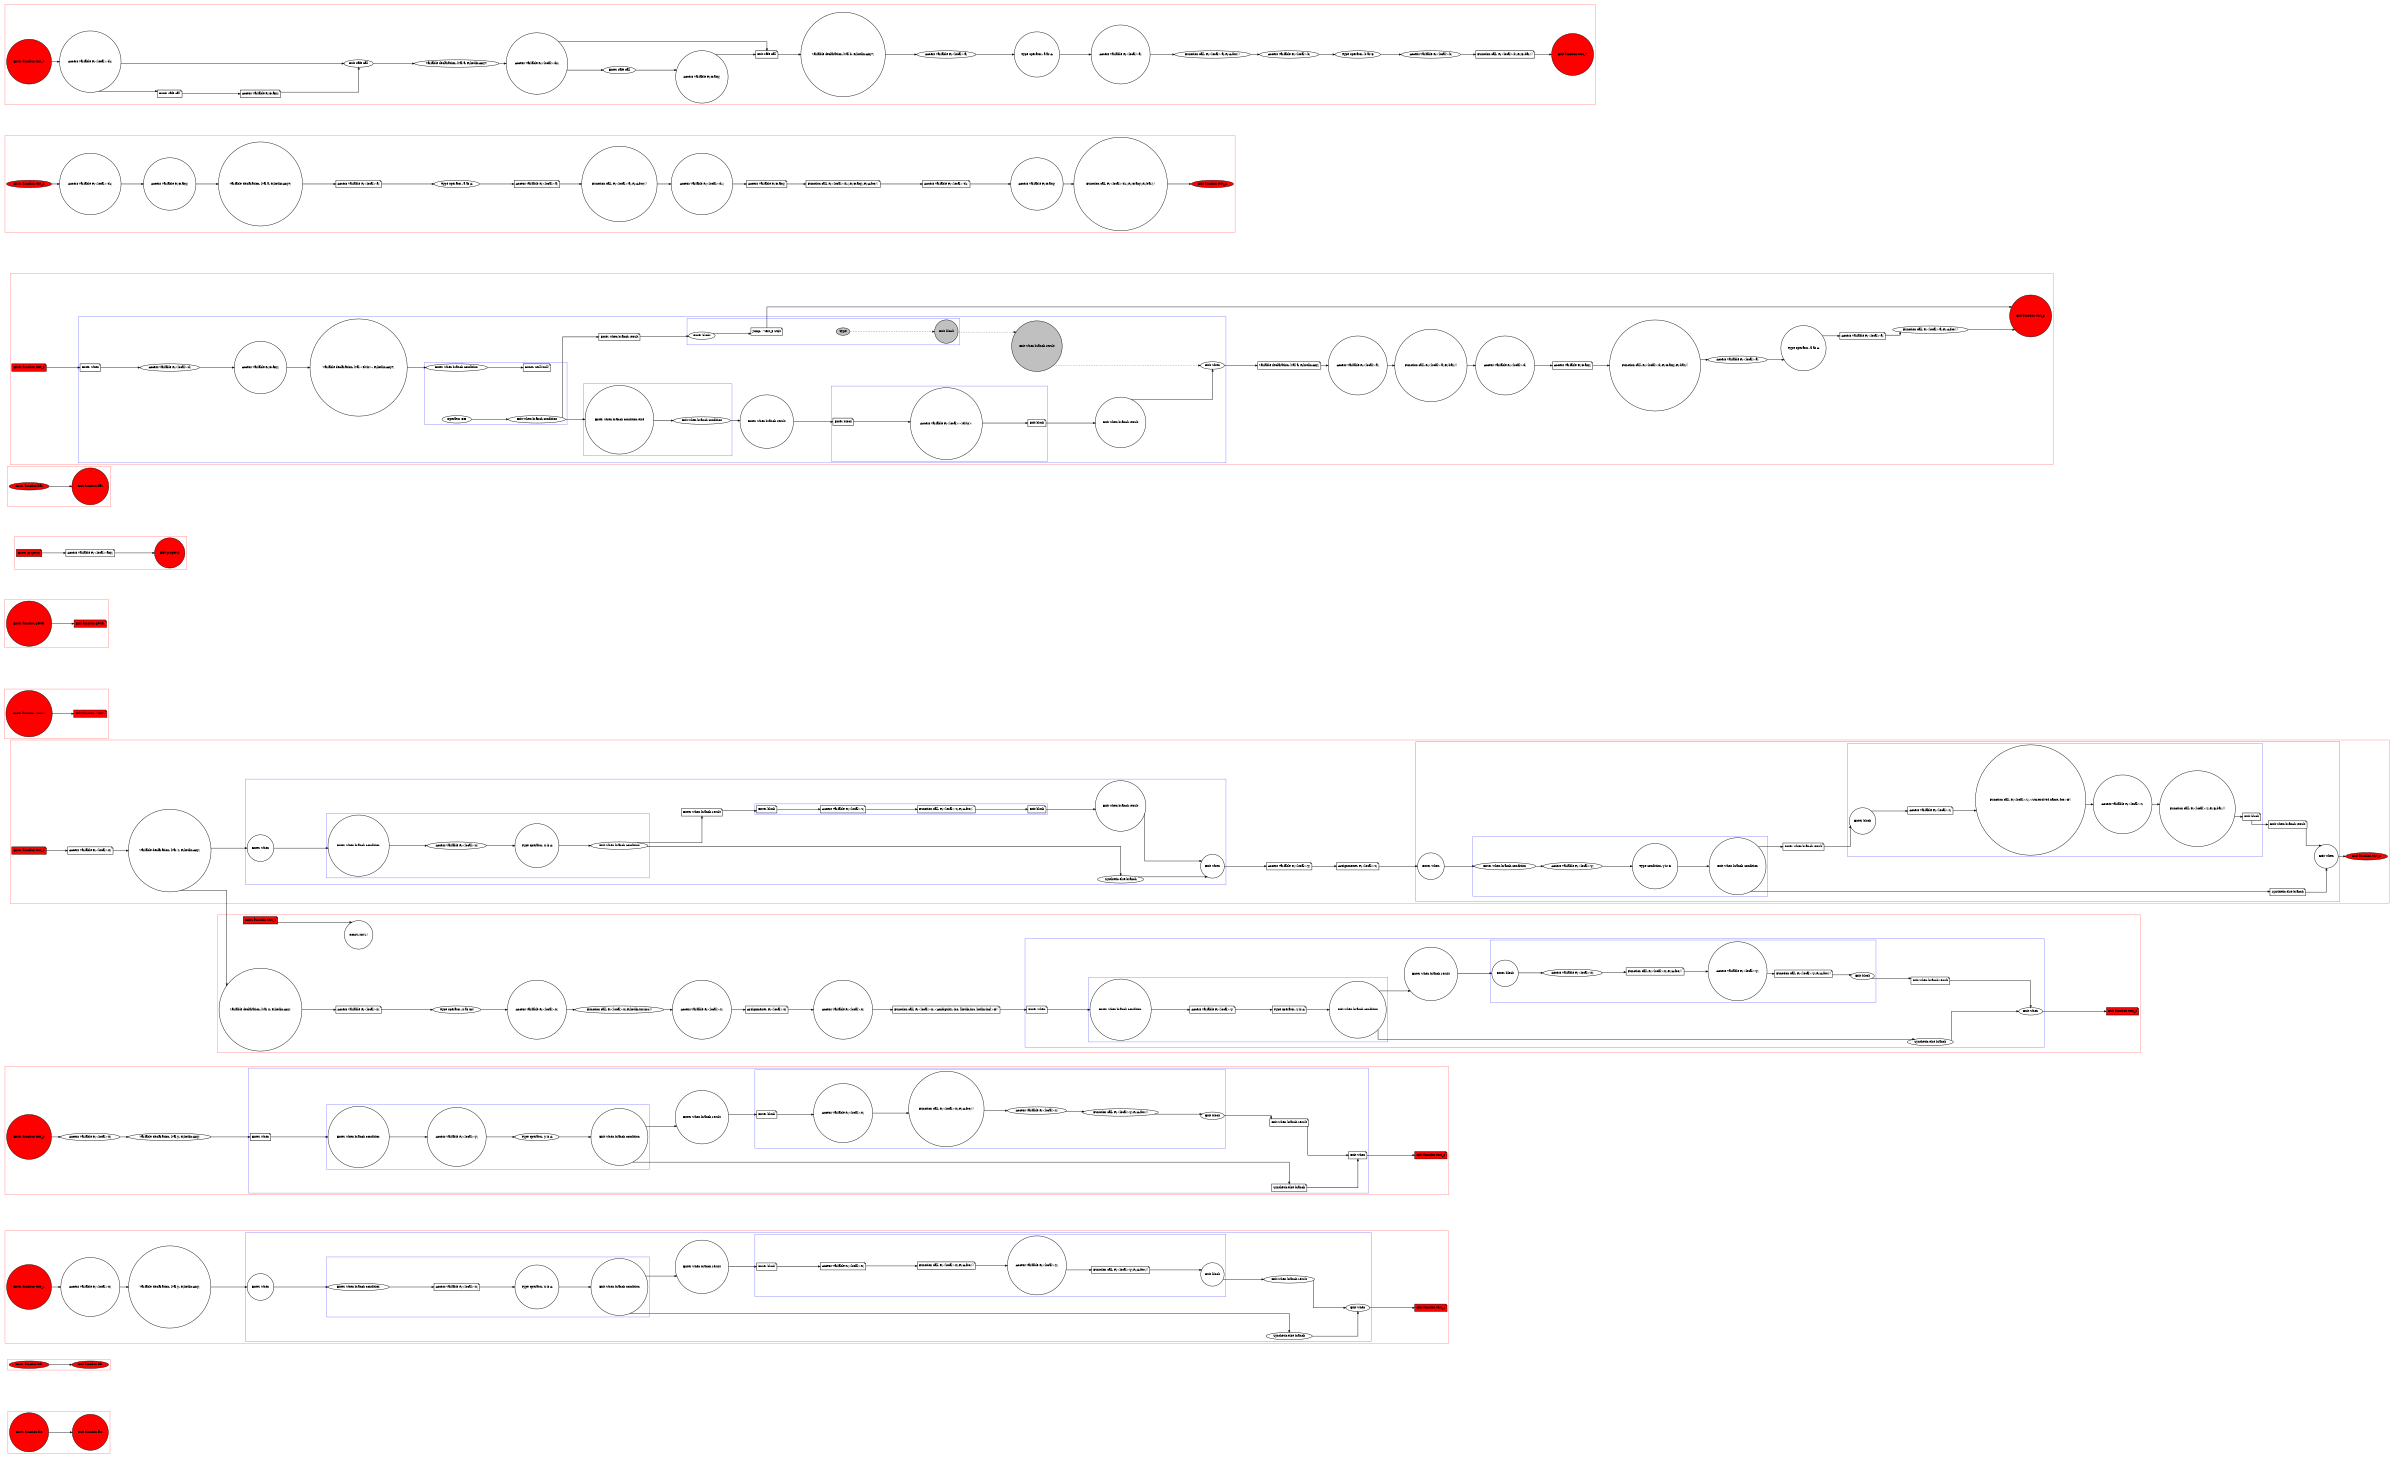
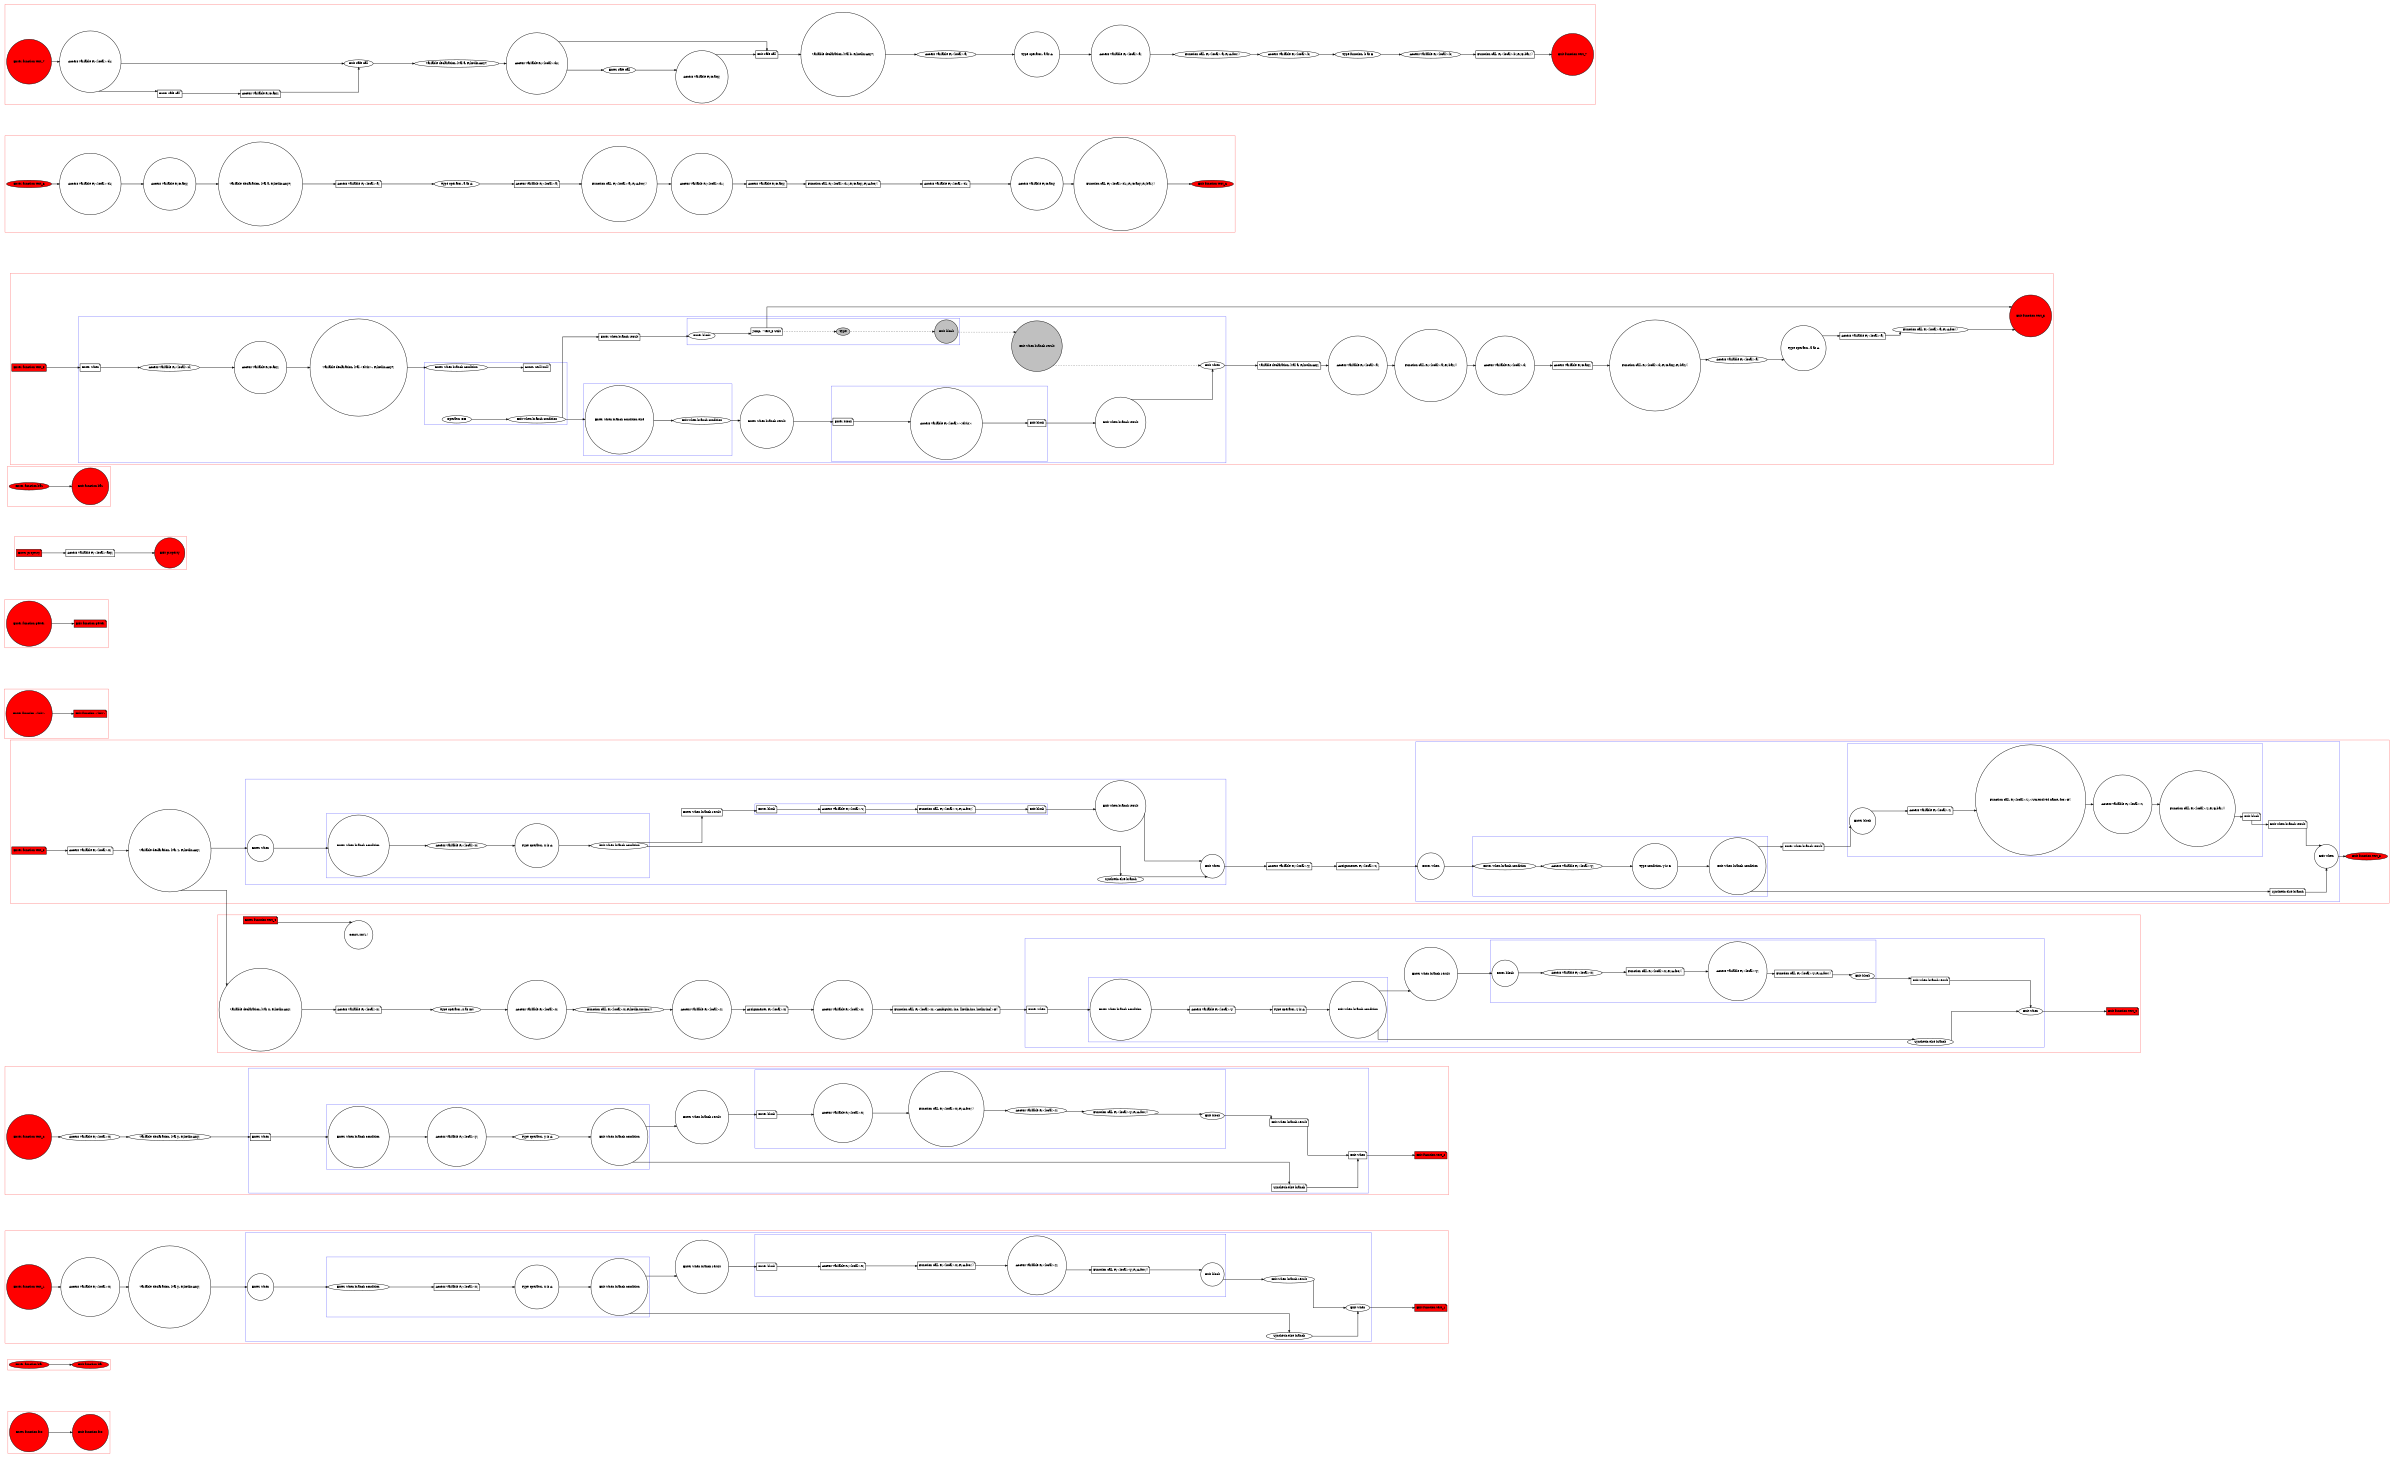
(1358, 54) -> (1358, 54)
none -> (808, 332)
